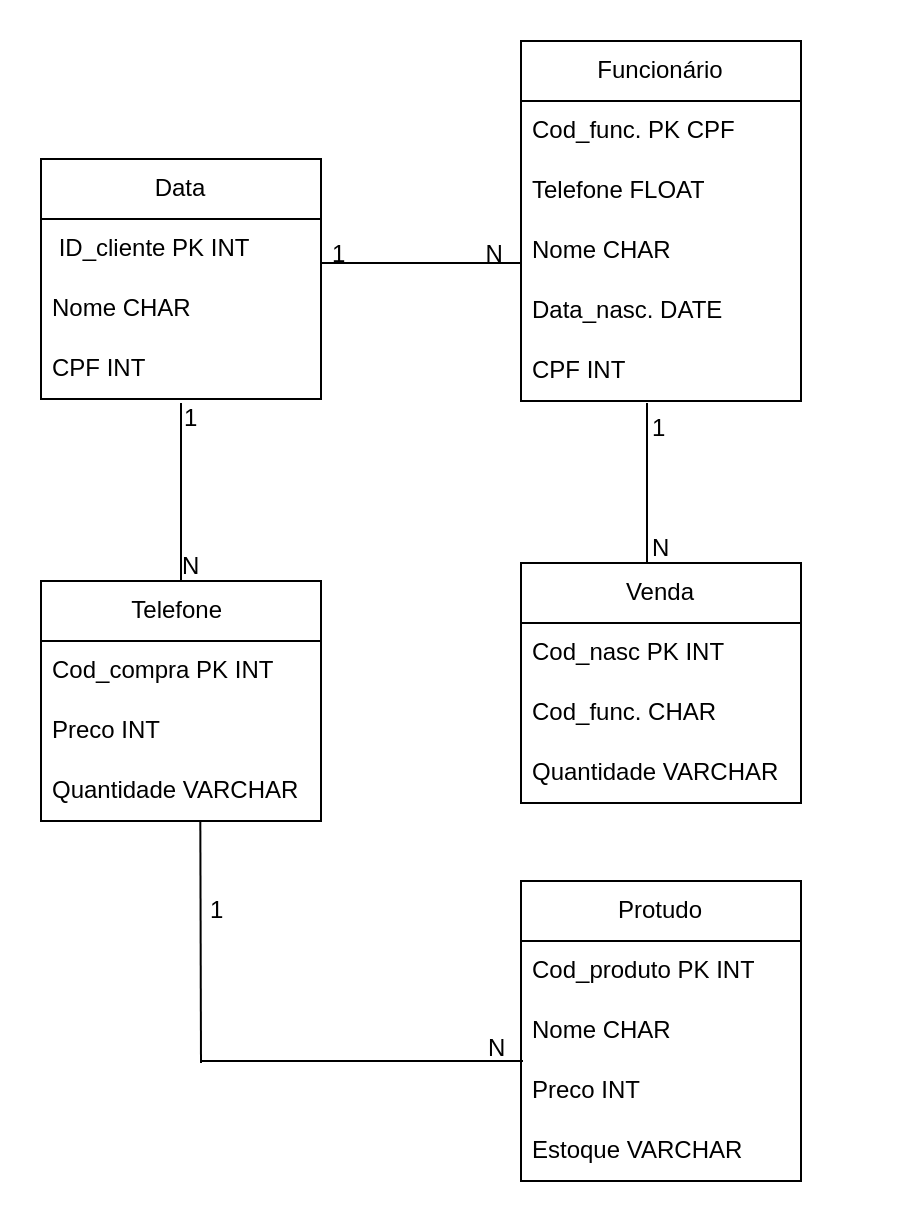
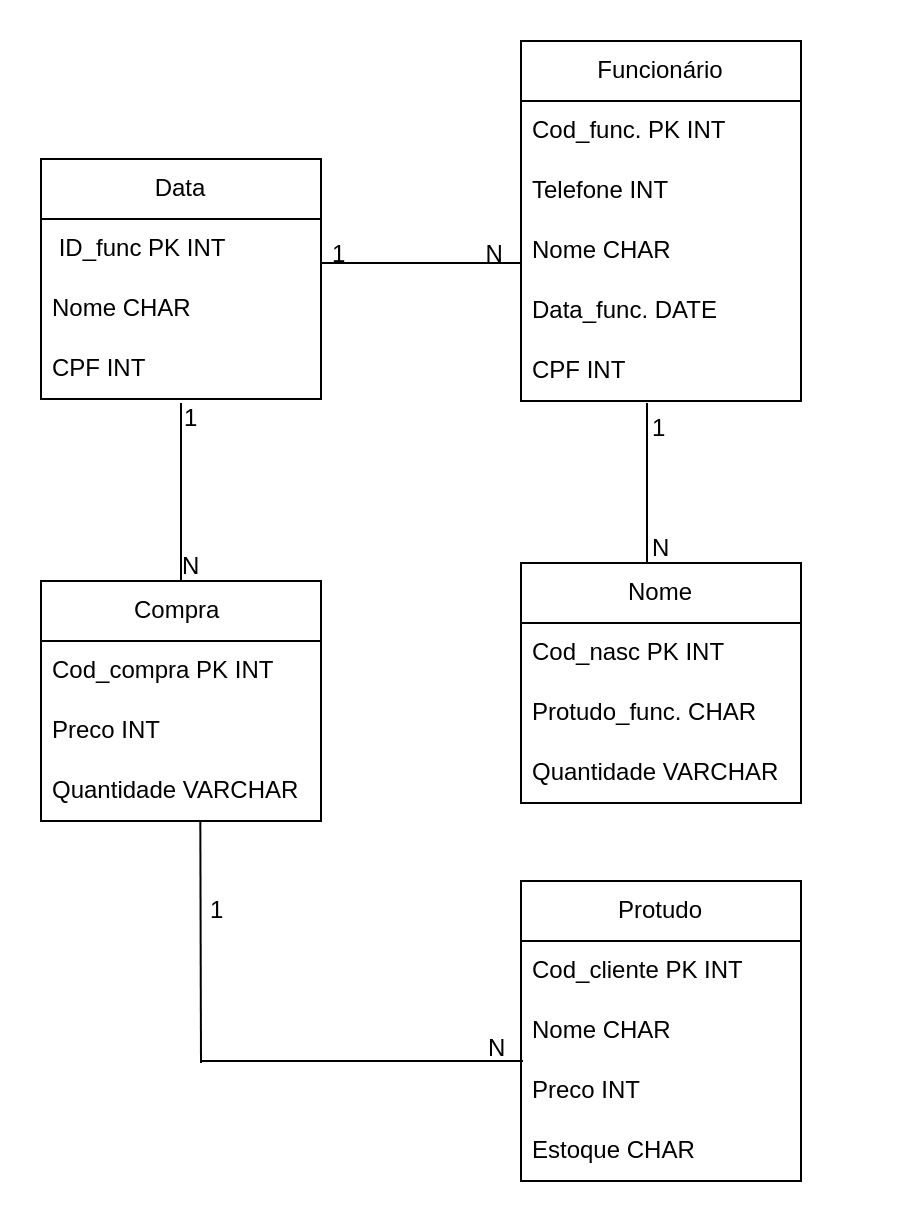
(631, 131) -> (631, 131)
(621, 191) -> (607, 191)
(155, 249) -> (141, 249)
(628, 311) -> (628, 311)
(661, 593) -> (661, 593)
(181, 611) -> (181, 611)
(621, 713) -> (648, 713)
(648, 971) -> (641, 971)
(631, 1151) -> (611, 1151)
